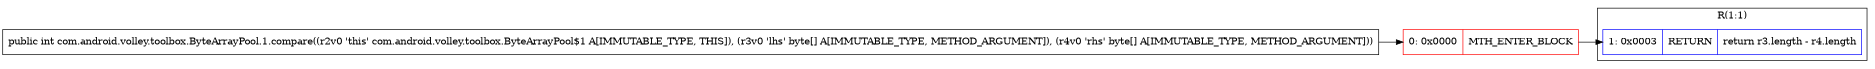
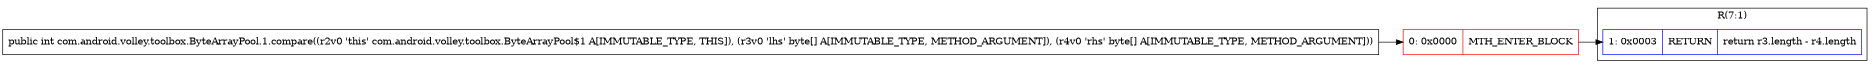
(1732, 16) -> (1732, 16)
